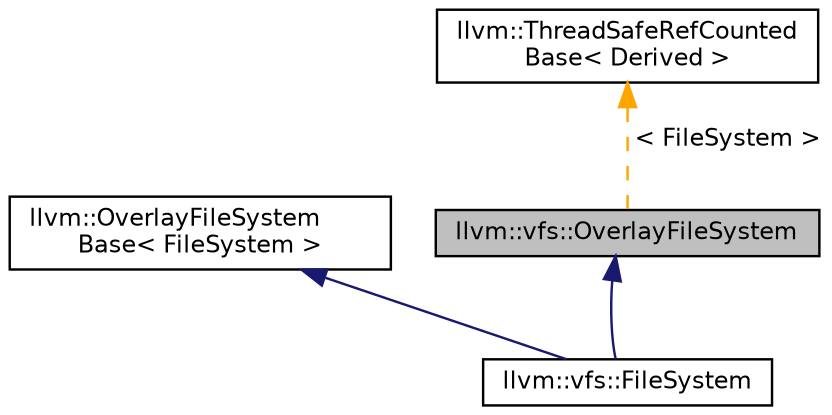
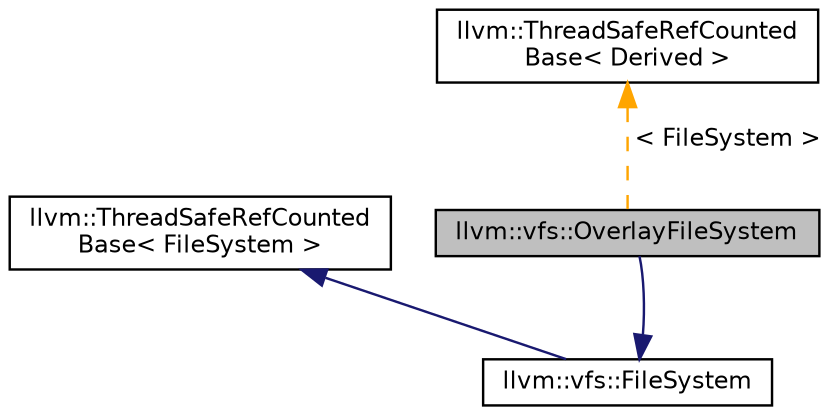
(200, 233) -> (200, 233)
(611, 320) -> (644, 295)
